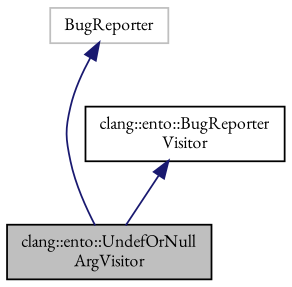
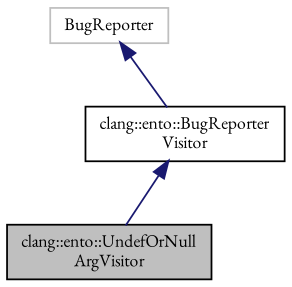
(67, 142) -> (149, 82)
